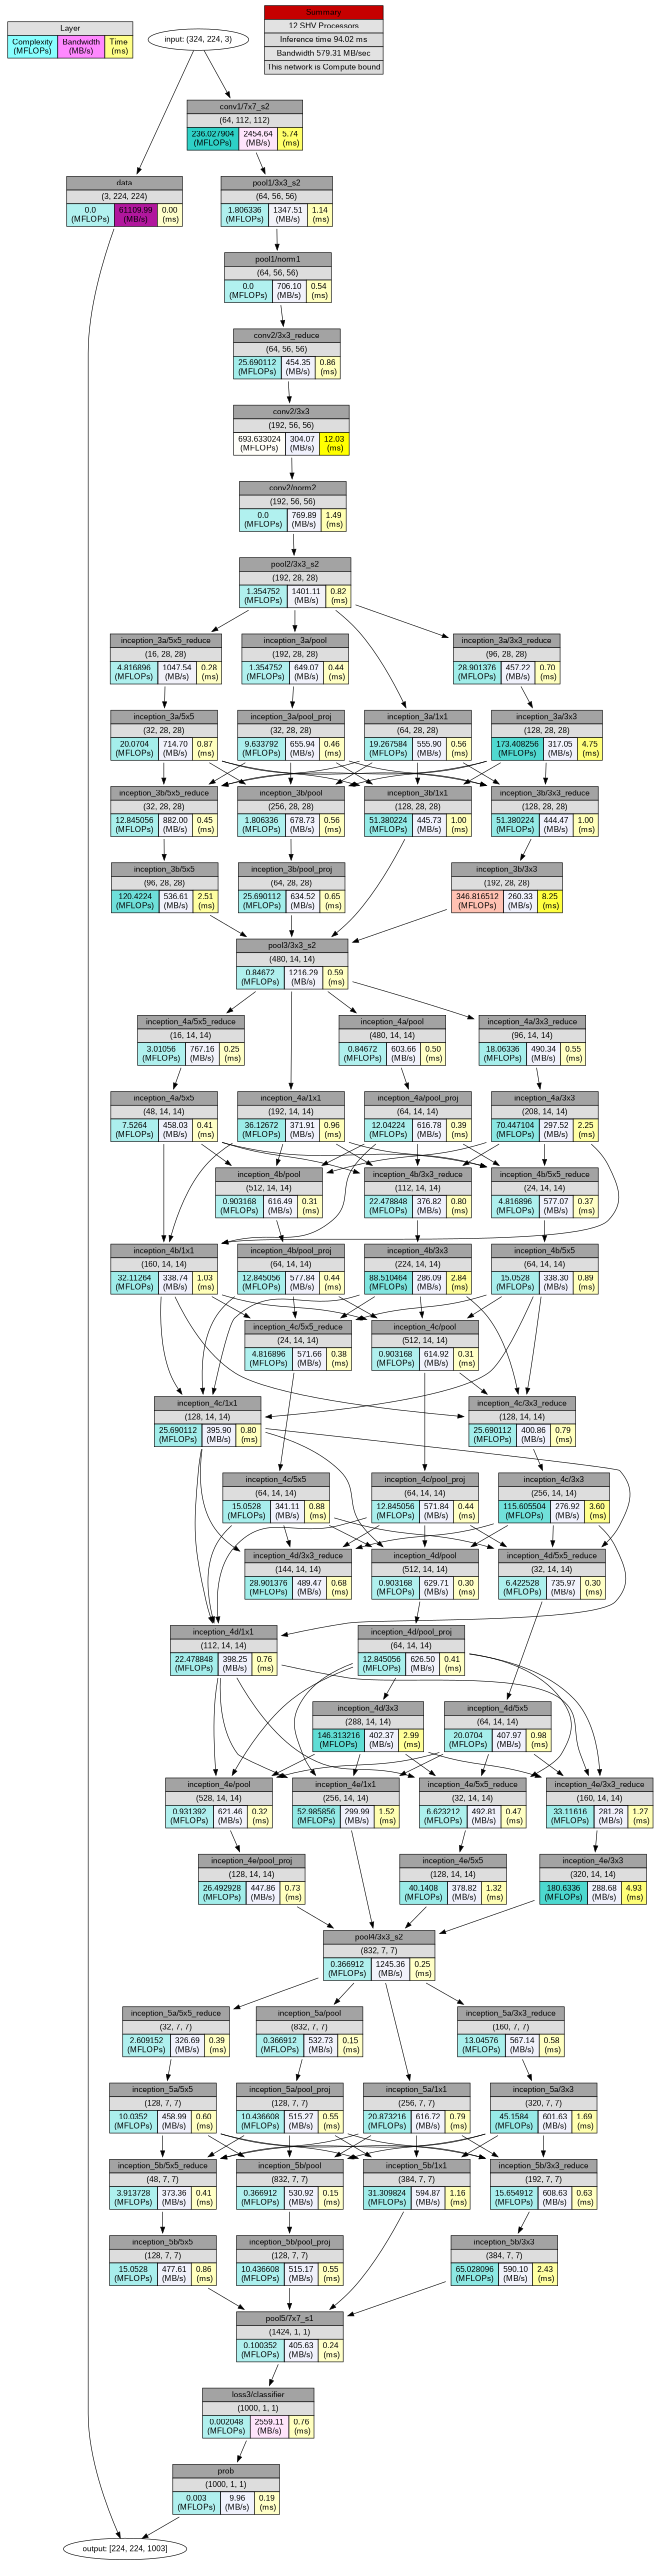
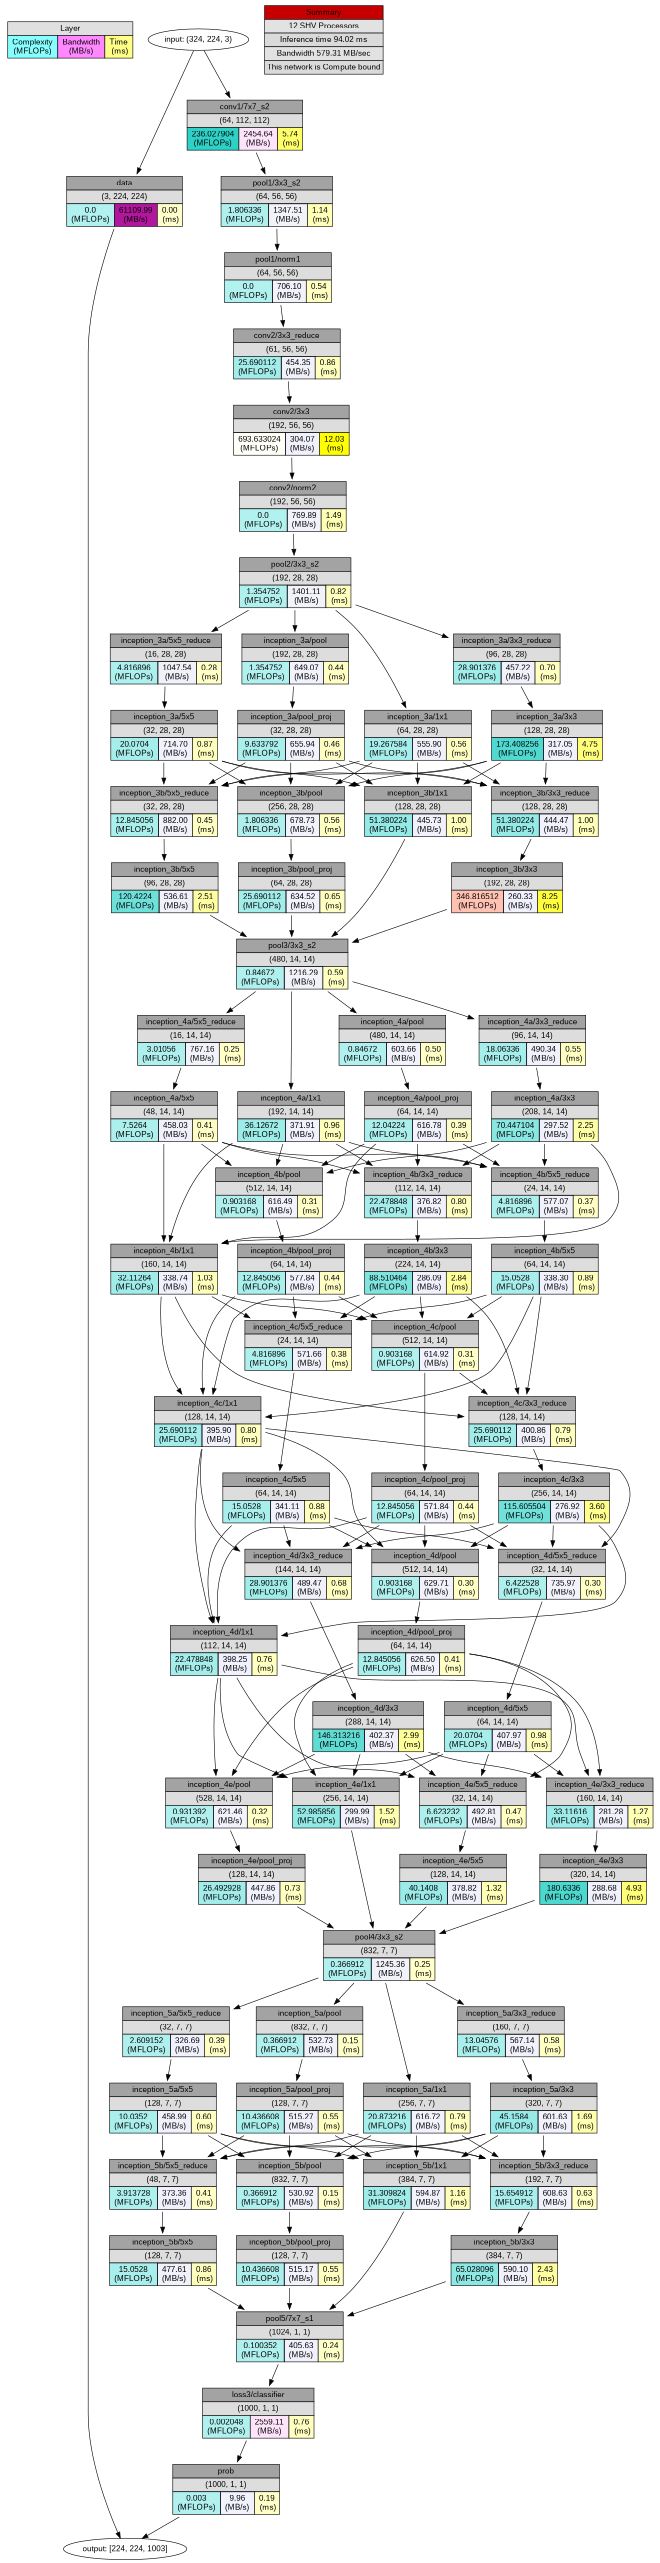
(287, 349) -> (287, 349)
(391, 1686) -> (332, 1648)
(443, 1812) -> (443, 1812)
(290, 2332) -> (290, 2332)
